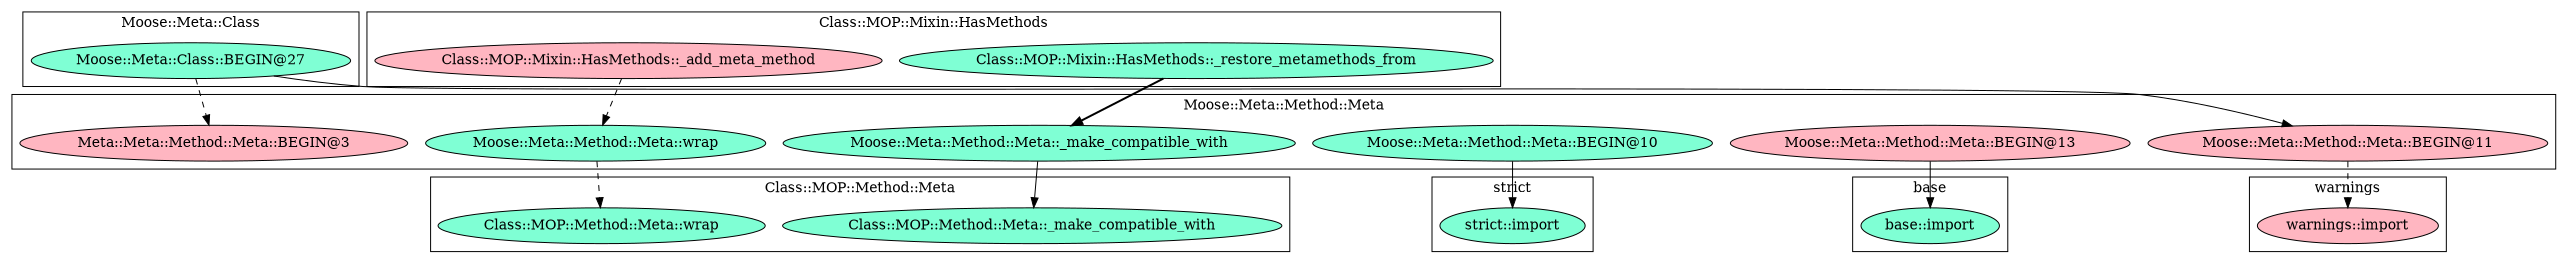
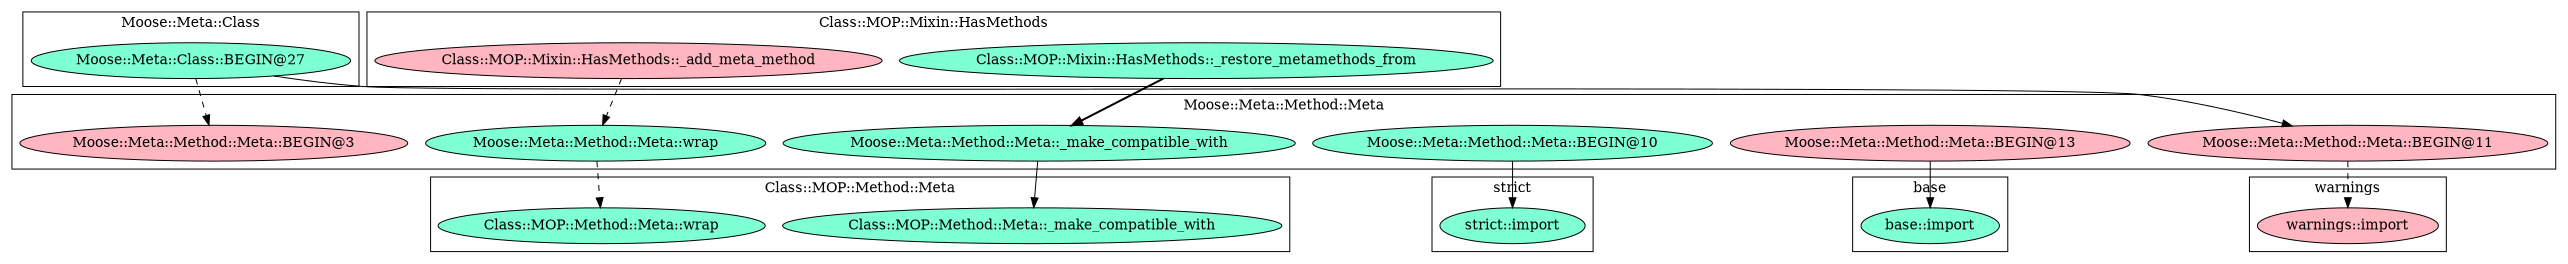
(214, 143) -> (214, 143)
